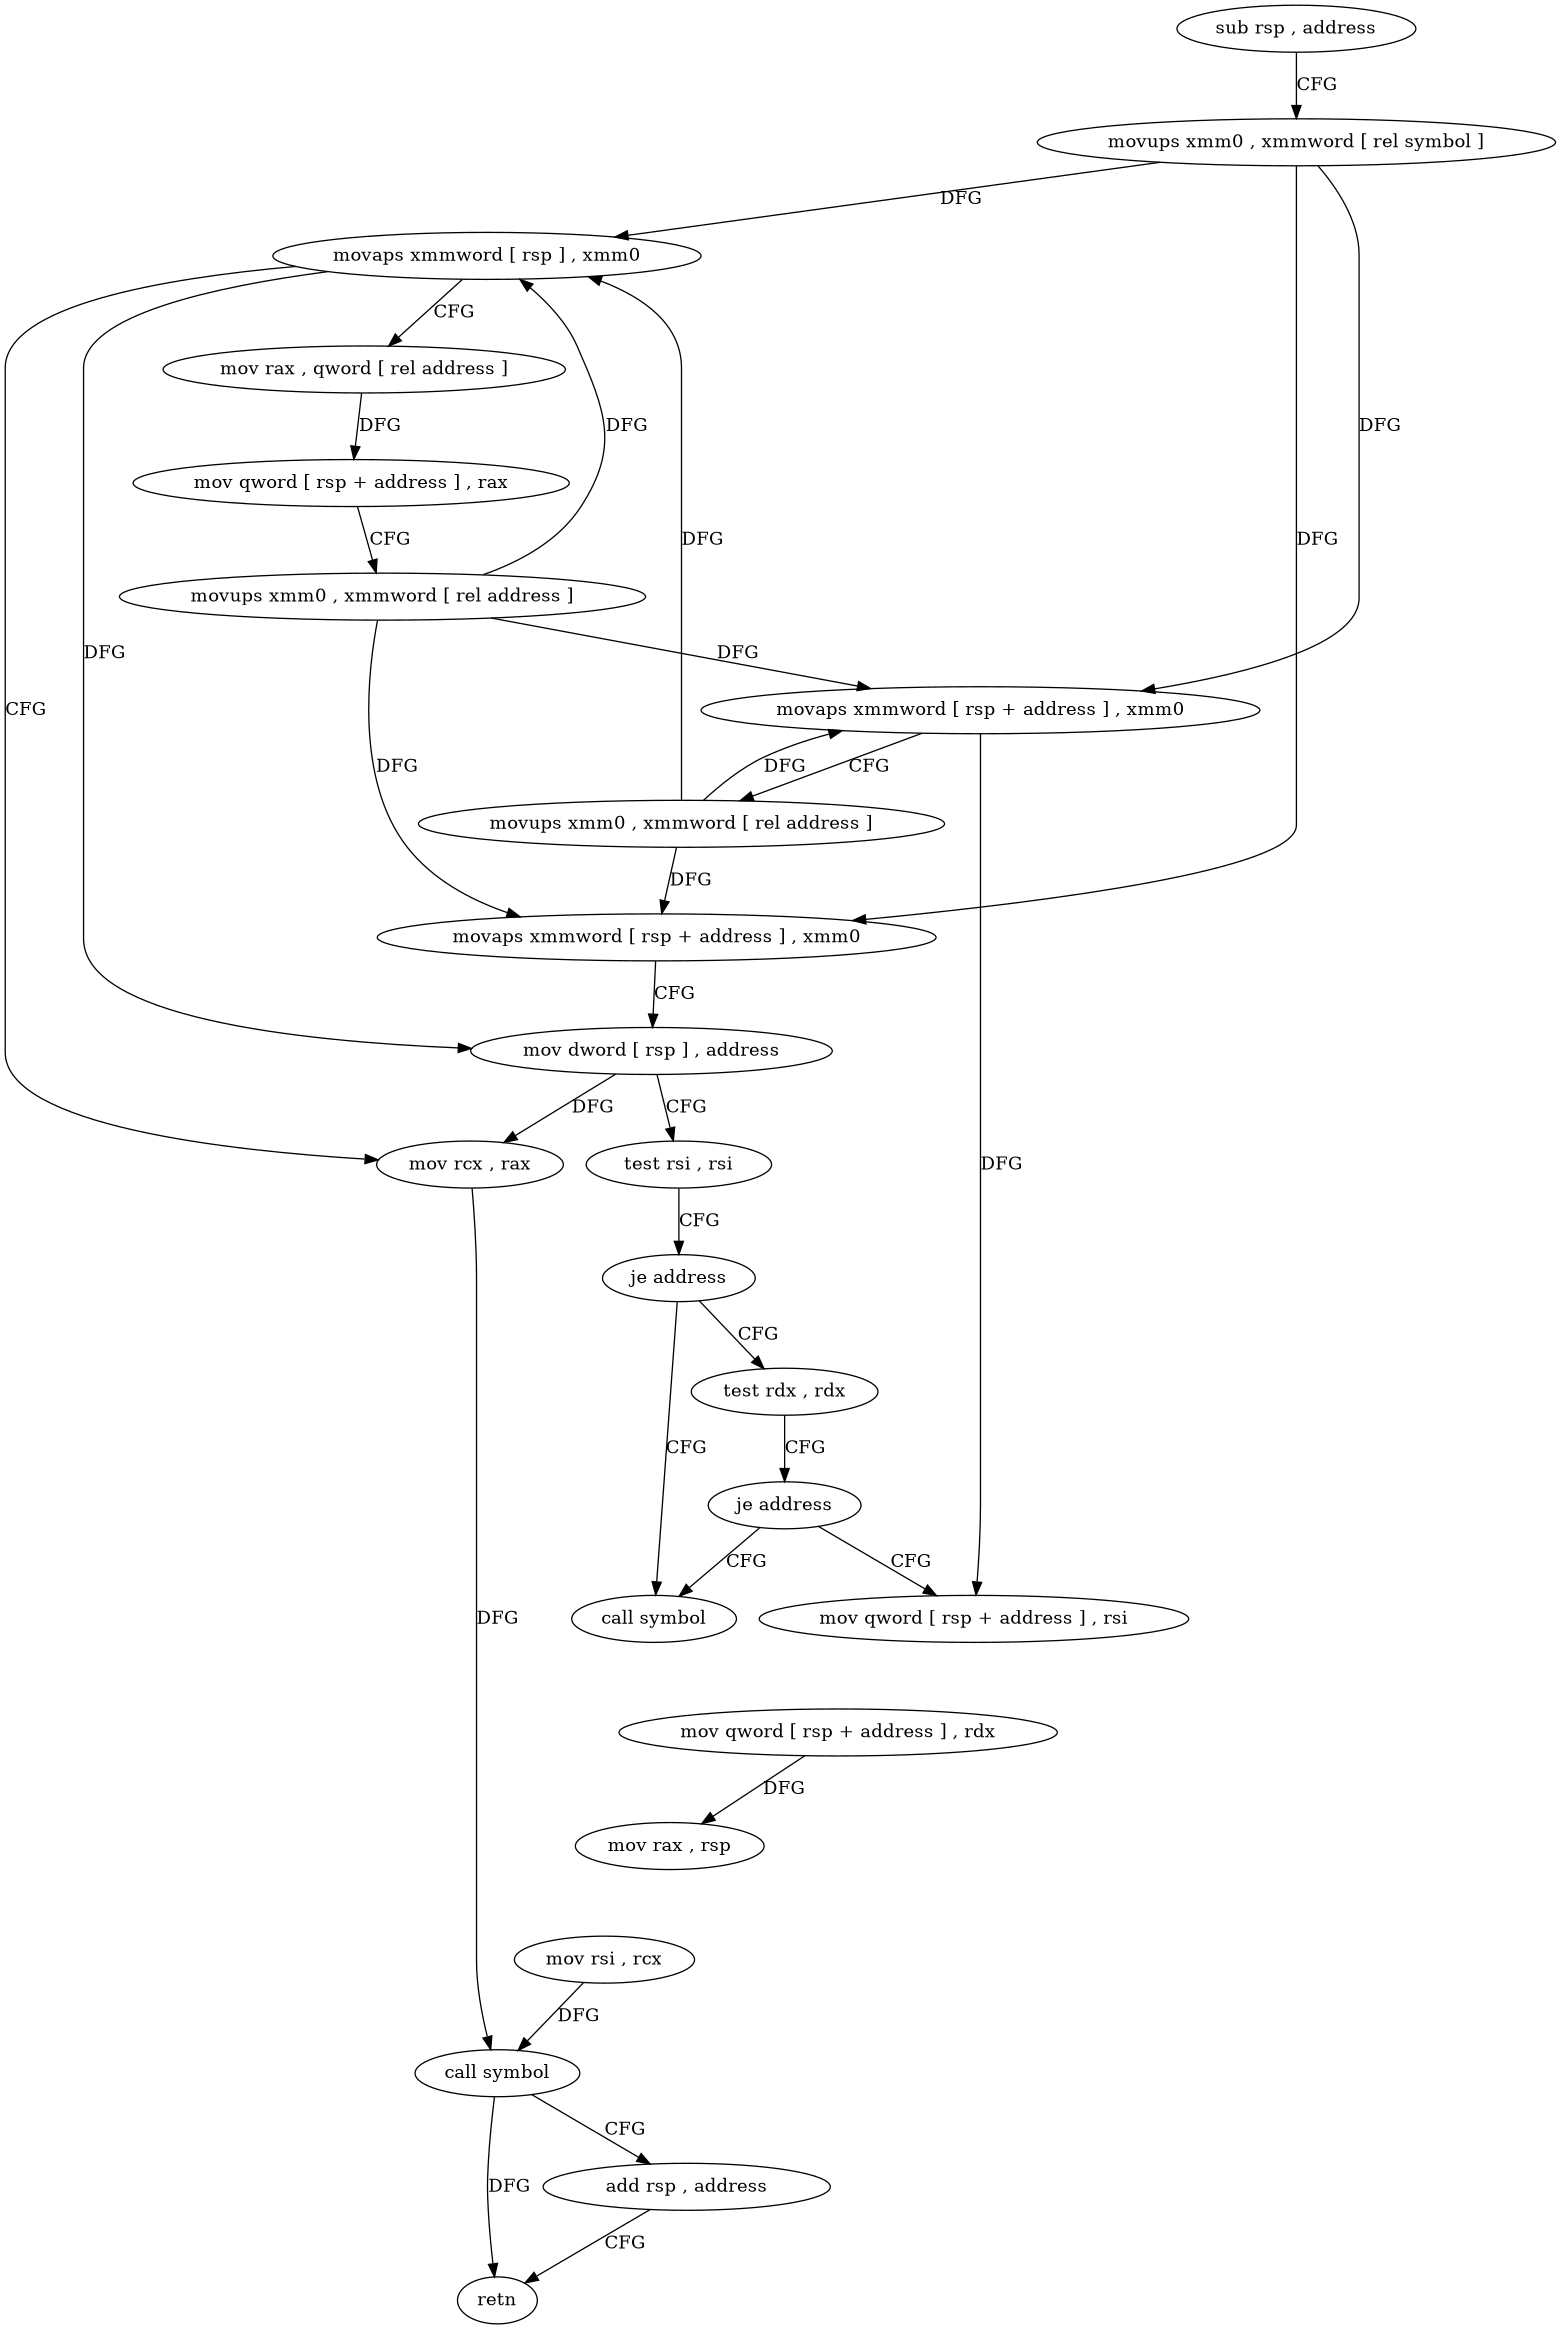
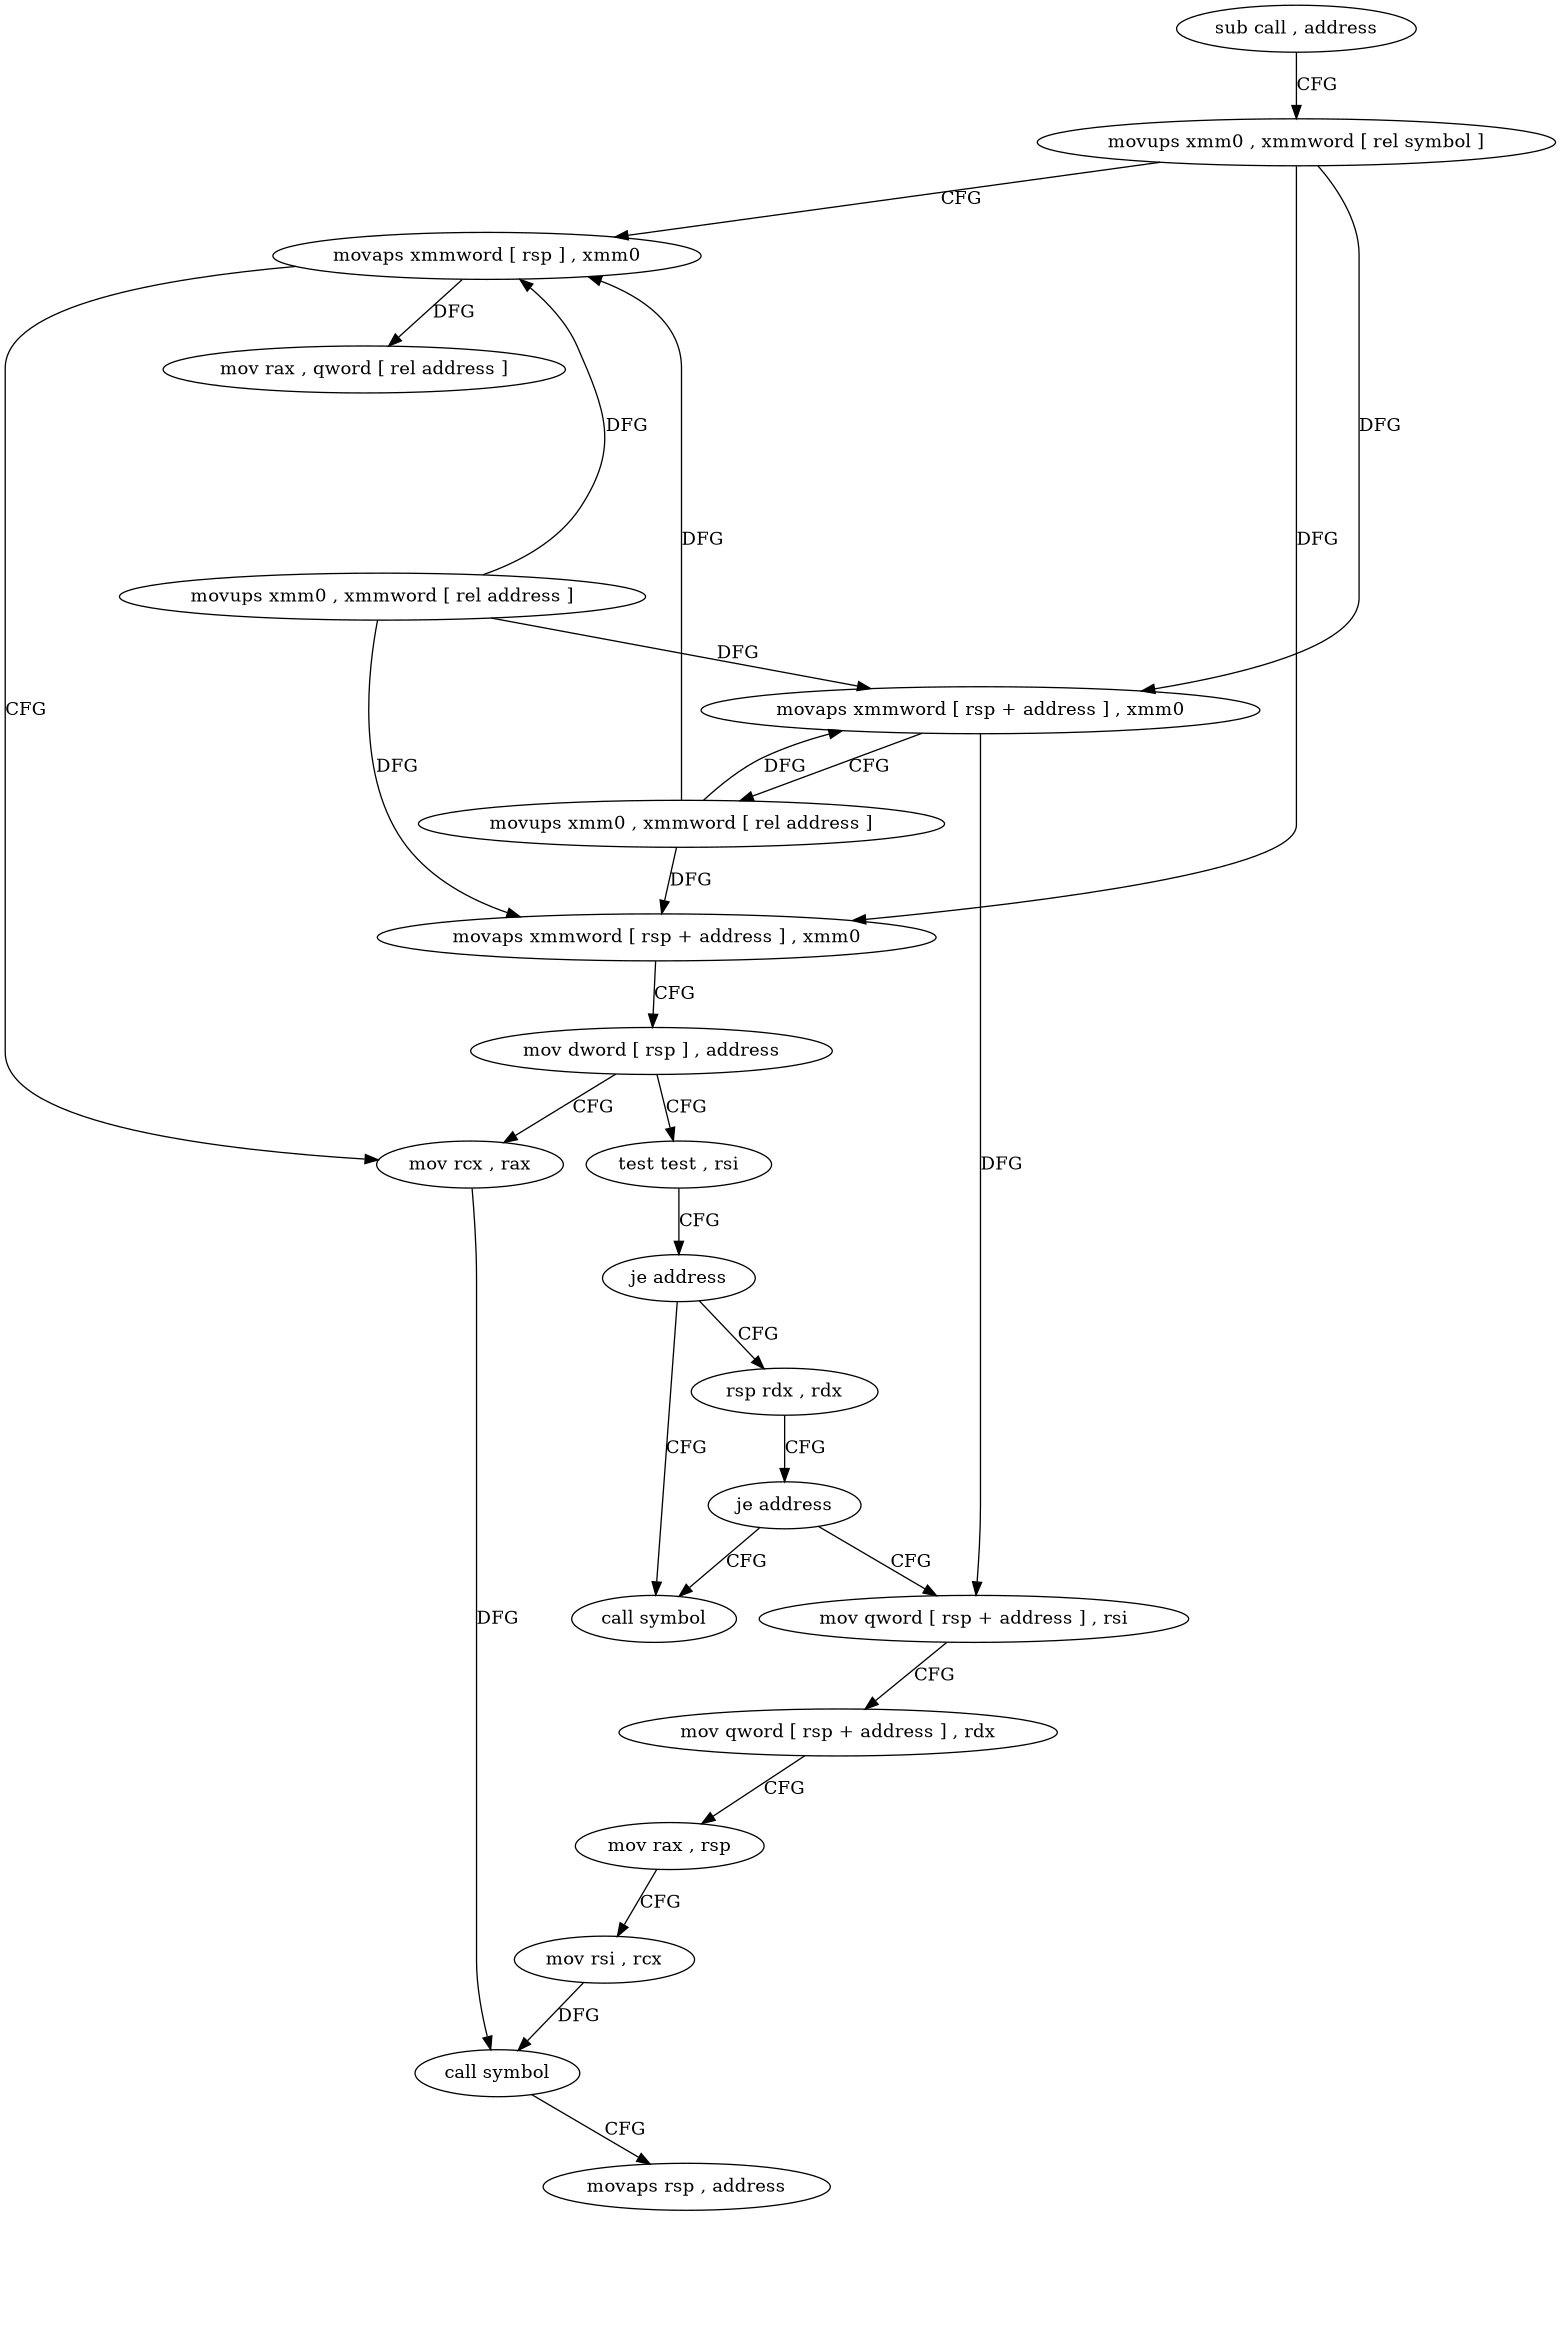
(1296, 29) -> (1296, 29)
(962, 199) -> (962, 199)
(454, 313) -> (454, 313)
(351, 483) -> none
(84, 721) -> none
(593, 1108) -> (593, 1108)
(679, 1165) -> (679, 1165)
(785, 1392) -> (785, 1392)
none -> (911, 1672)
(785, 1789) -> (785, 1789)
none -> (640, 1897)
(687, 2187) -> (687, 2187)
(497, 2300) -> none
